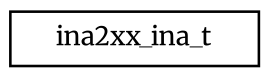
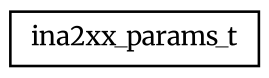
(135, 39) -> (135, 39)
